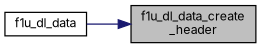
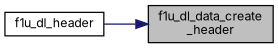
(46, 24) -> (54, 24)
